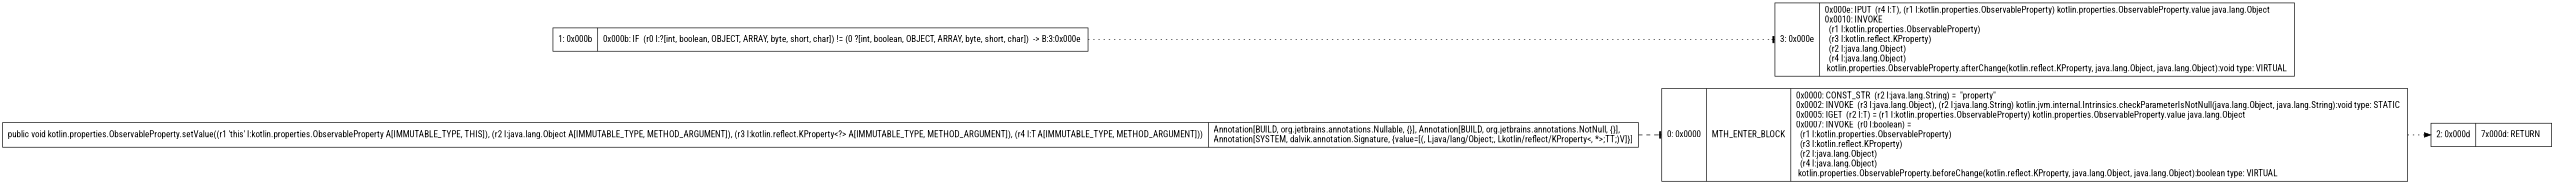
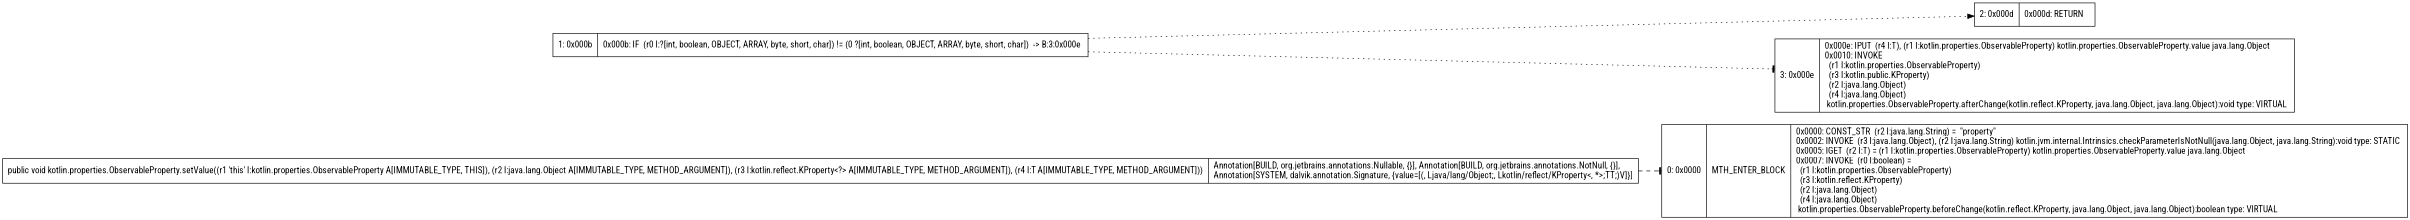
(1878, 39) -> (1877, 75)
(2416, 135) -> (1528, 27)
(2514, 135) -> (2057, 14)
